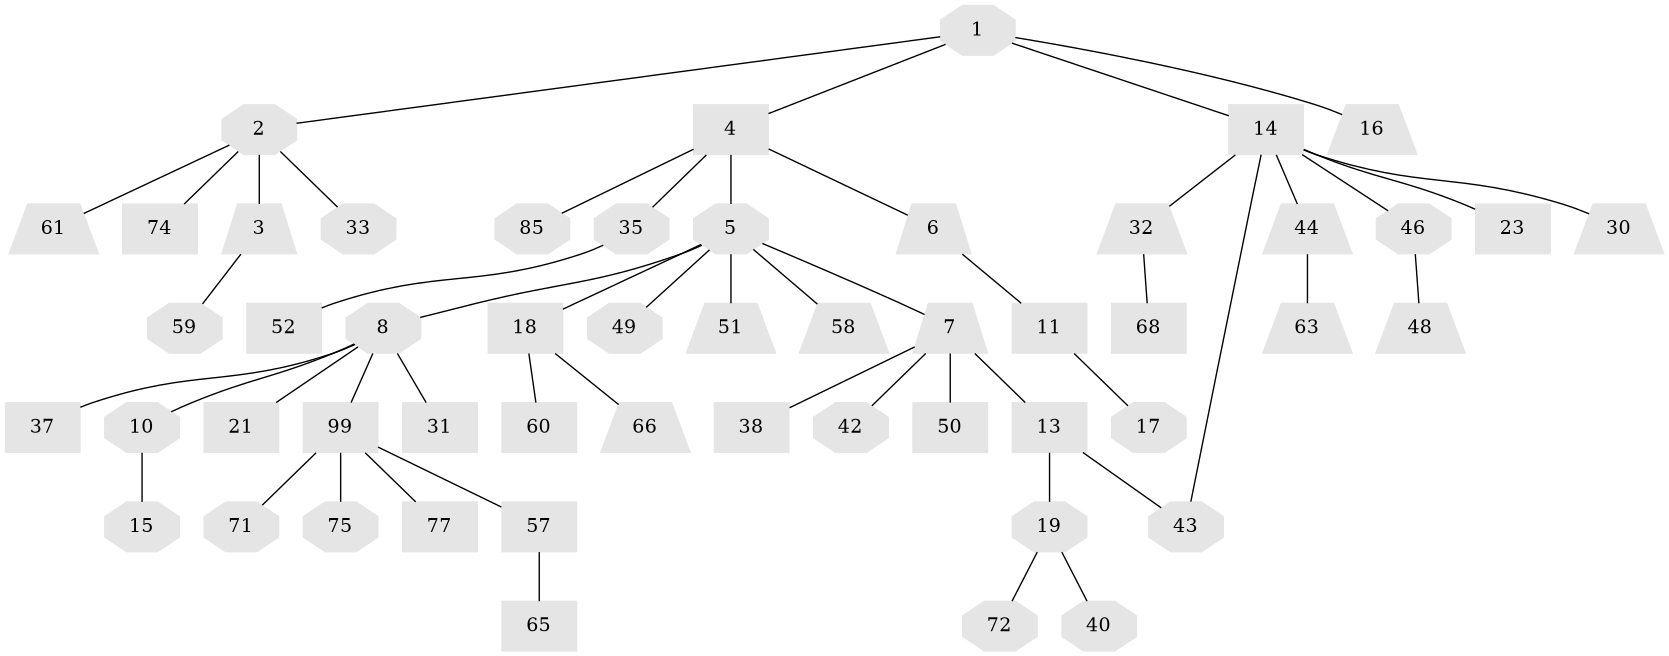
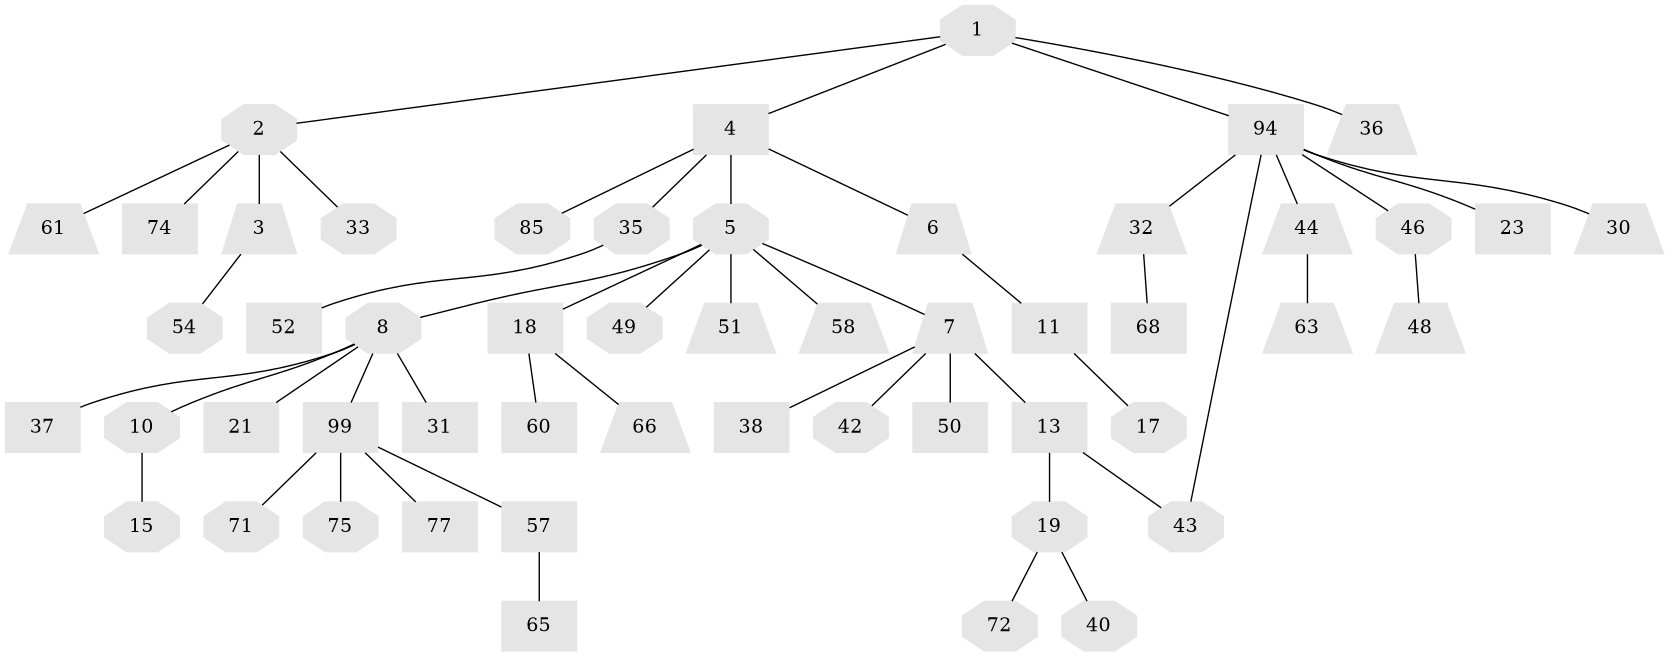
(1266, 130) -> (1266, 130)
(1372, 130) -> (1372, 130)
(185, 328) -> (185, 328)
